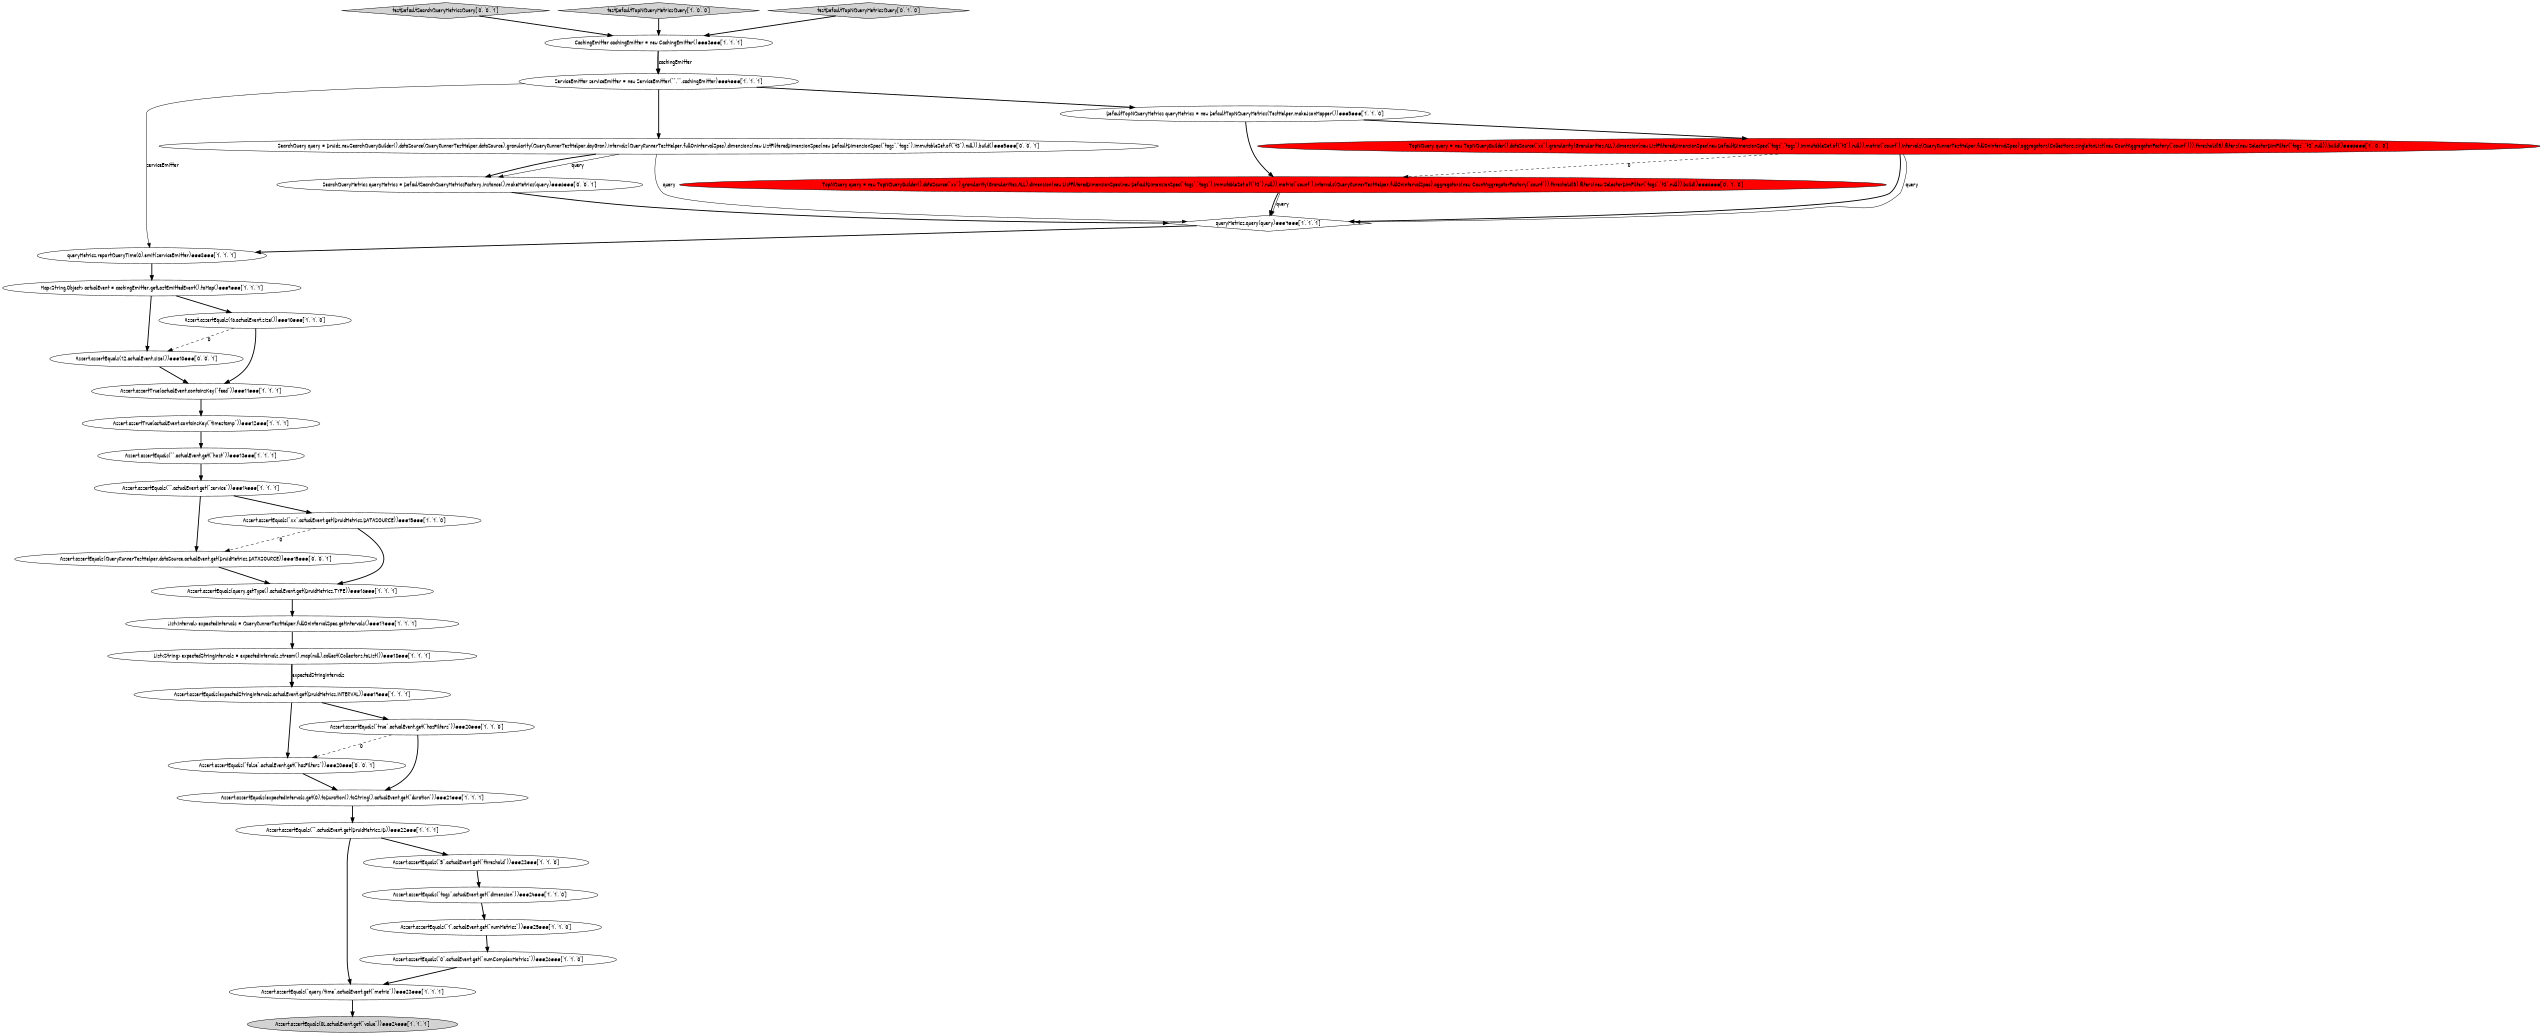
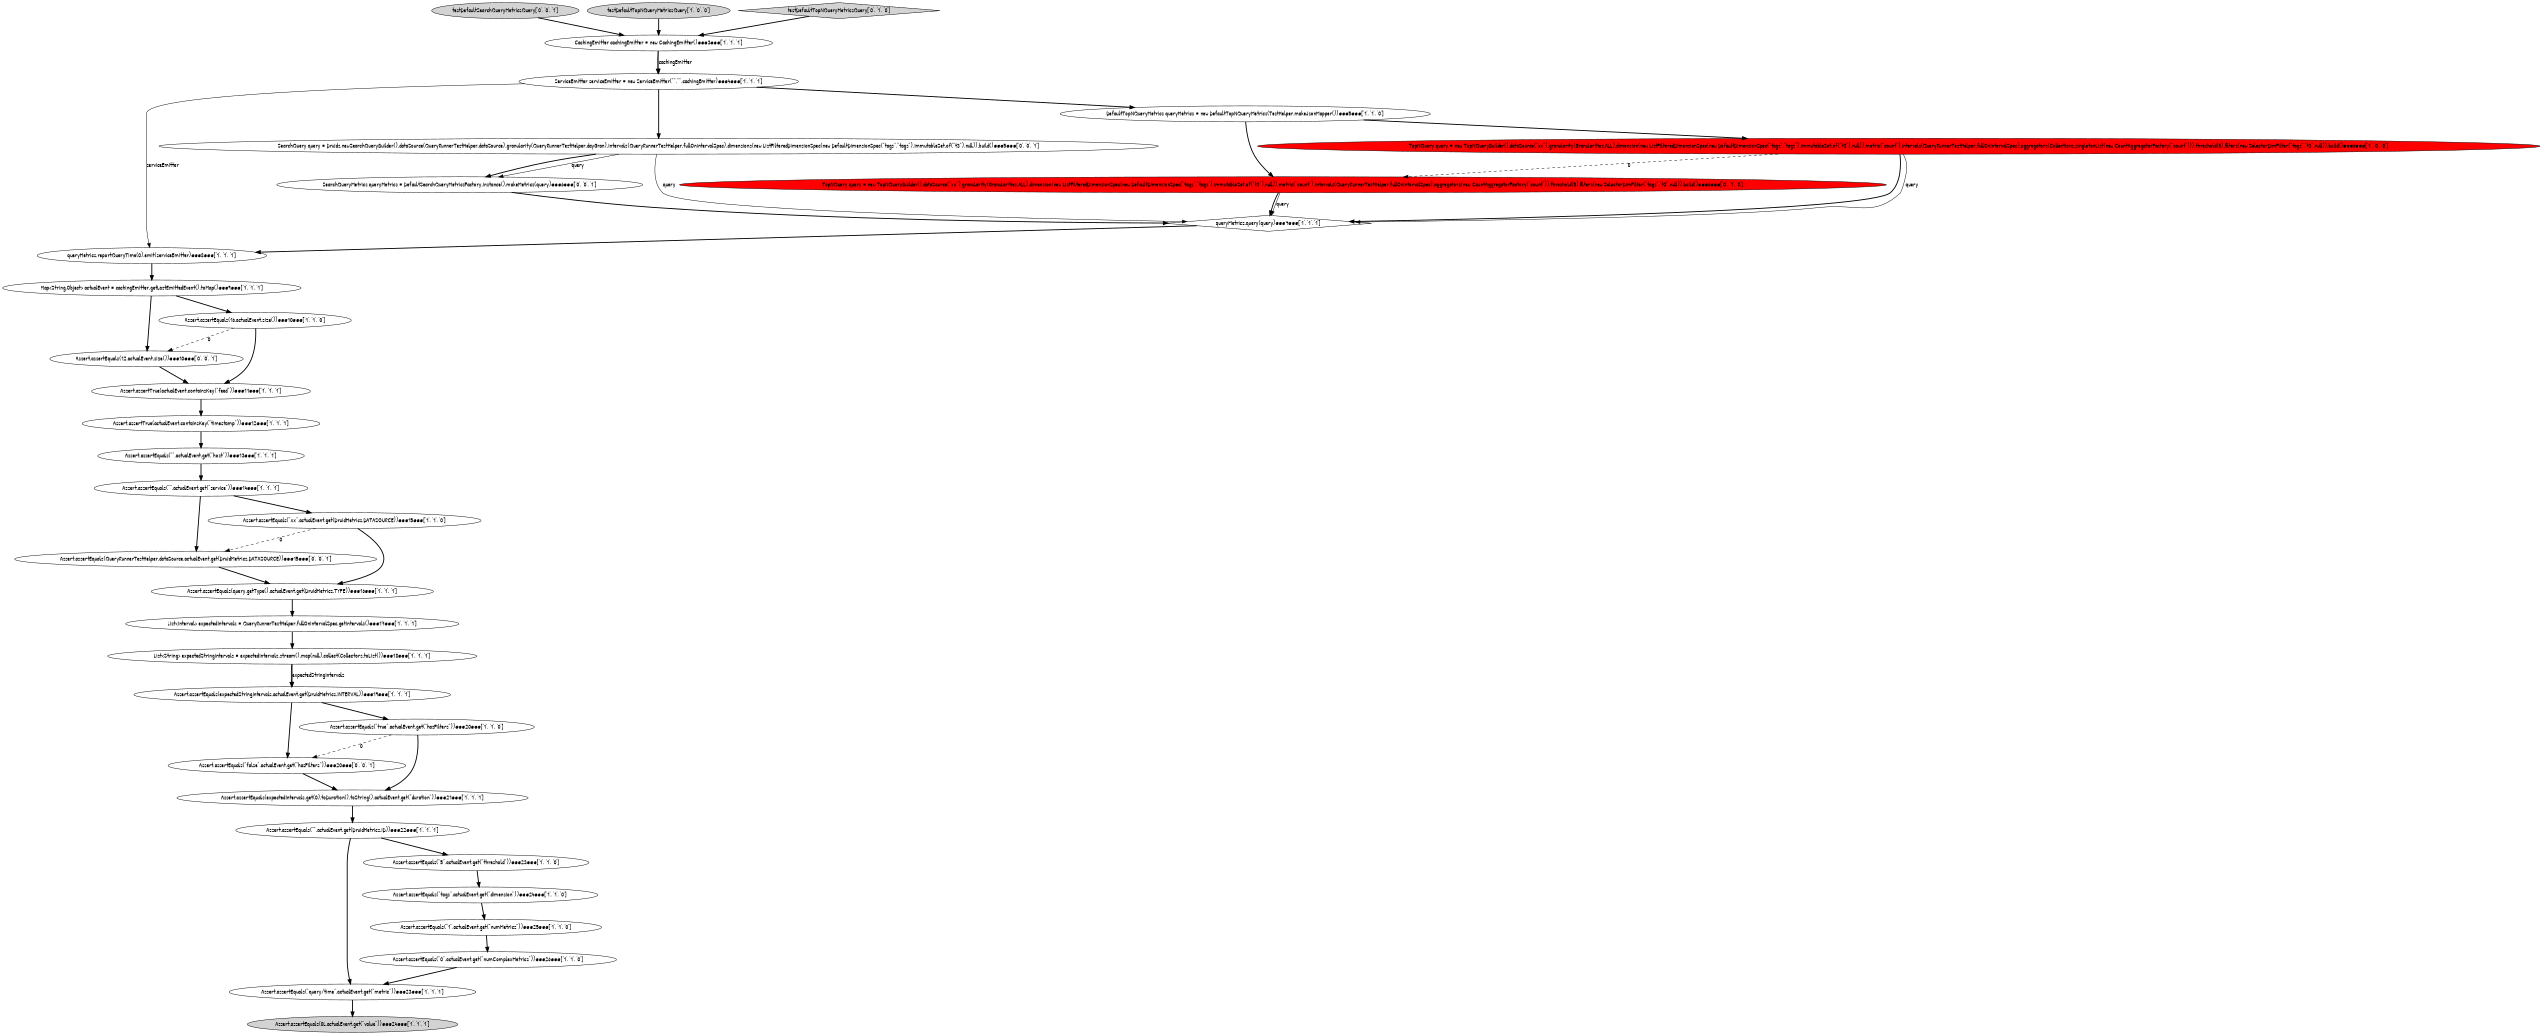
(446, 11) -> (505, 11)
(659, 11) -> (659, 11)
